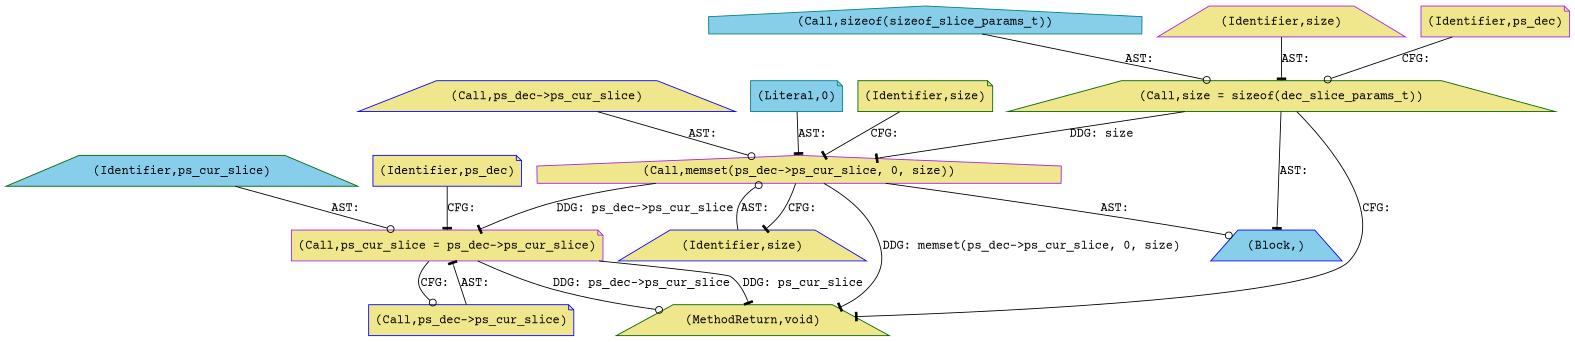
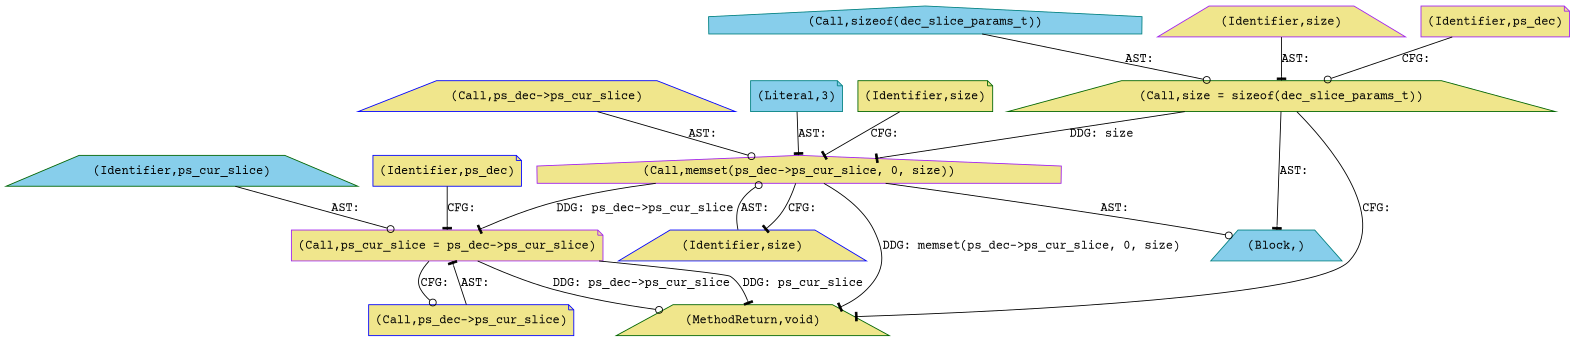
(925, 21) -> (925, 21)
(797, 96) -> (797, 96)
(1276, 245) -> (1276, 245)
